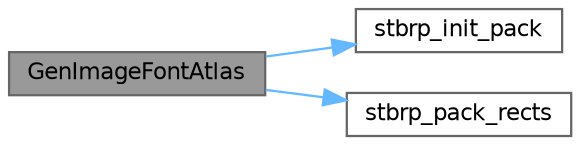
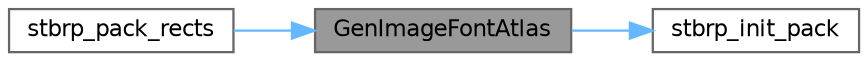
(295, 94) -> (263, 31)
